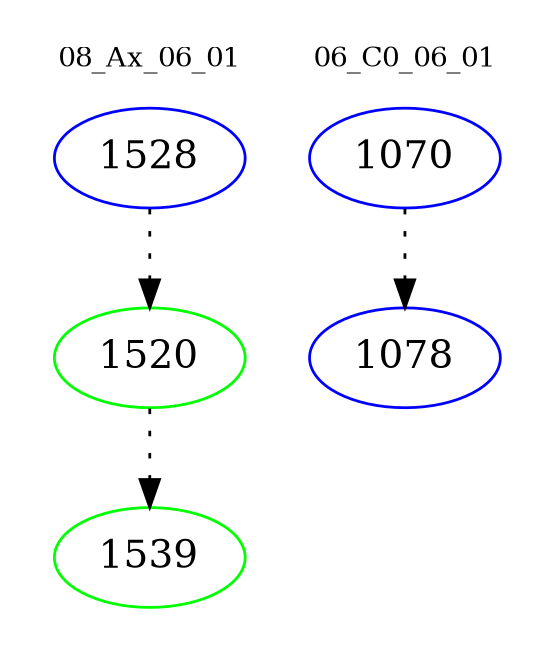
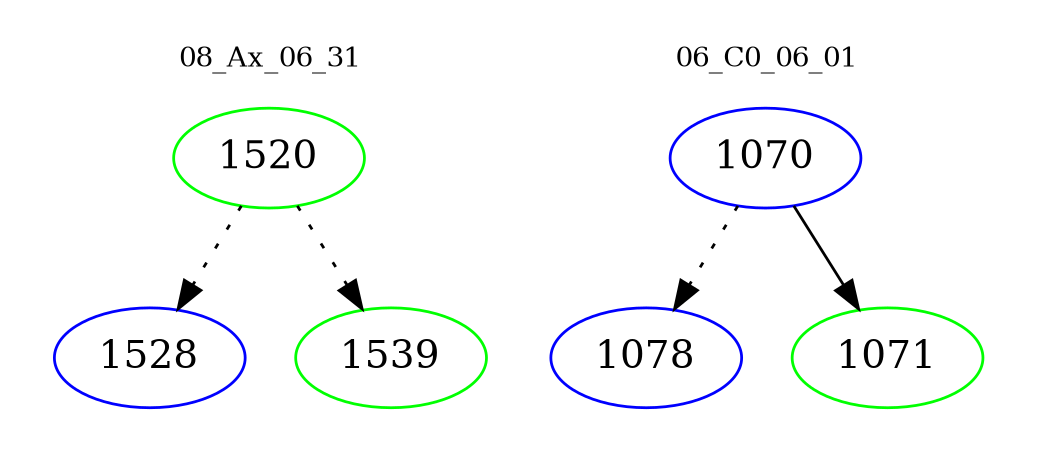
(150, 60) -> (270, 60)
(150, 244) -> (217, 245)
none -> (888, 358)
